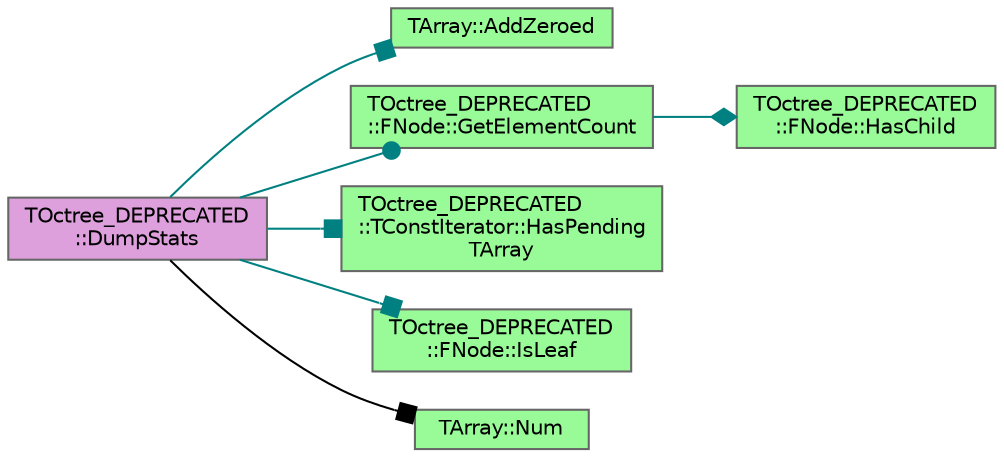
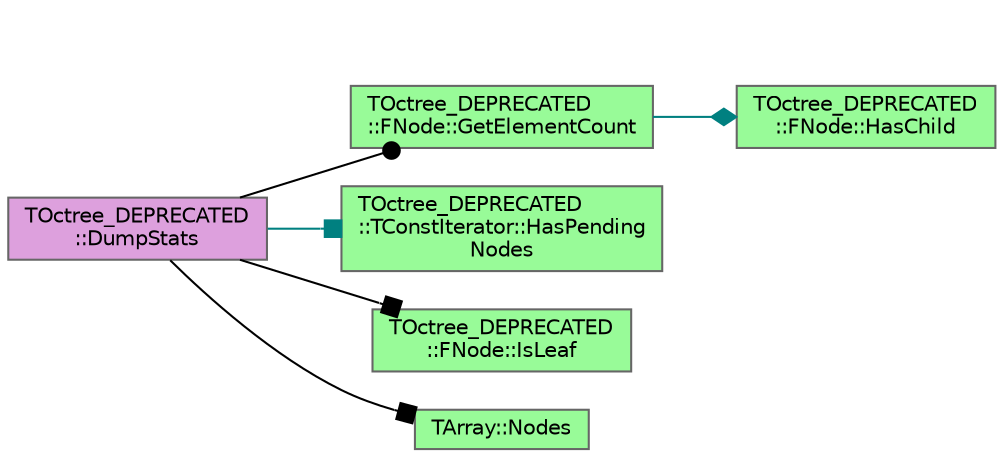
(502, 28) -> none
(312, 175) -> (312, 175)
(502, 229) -> (502, 229)
(310, 281) -> (310, 281)
(502, 429) -> (502, 429)
